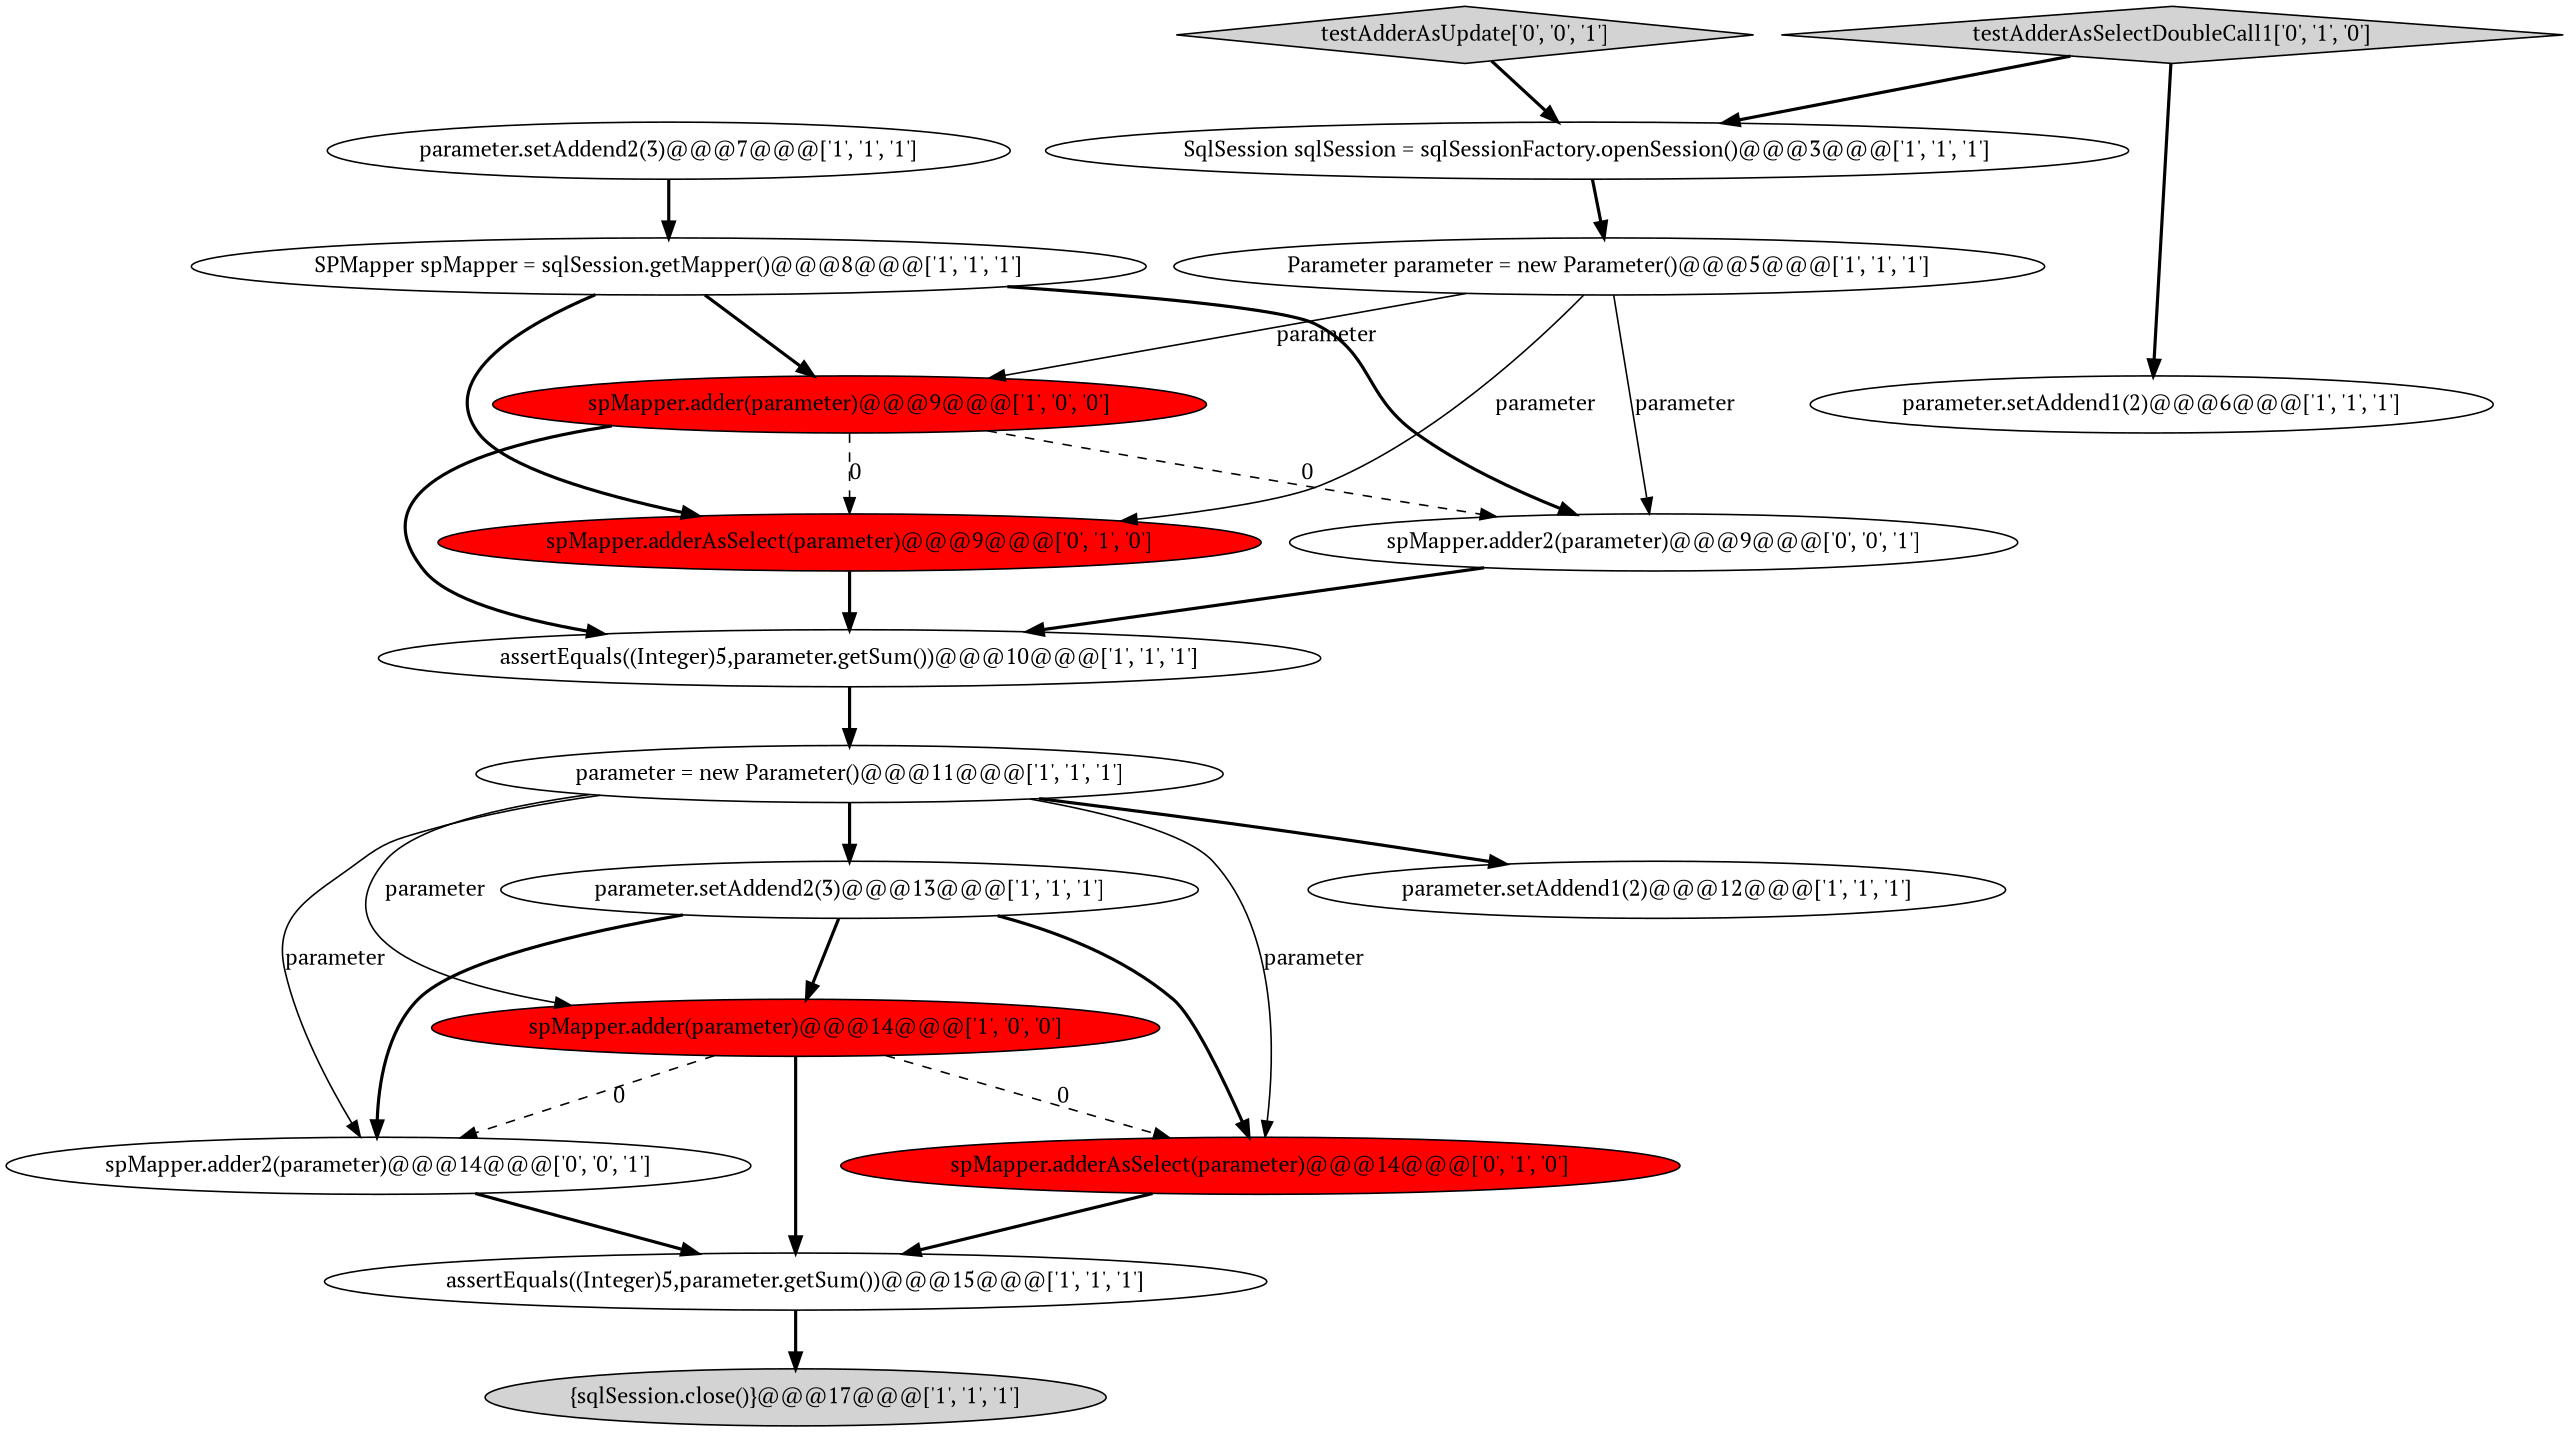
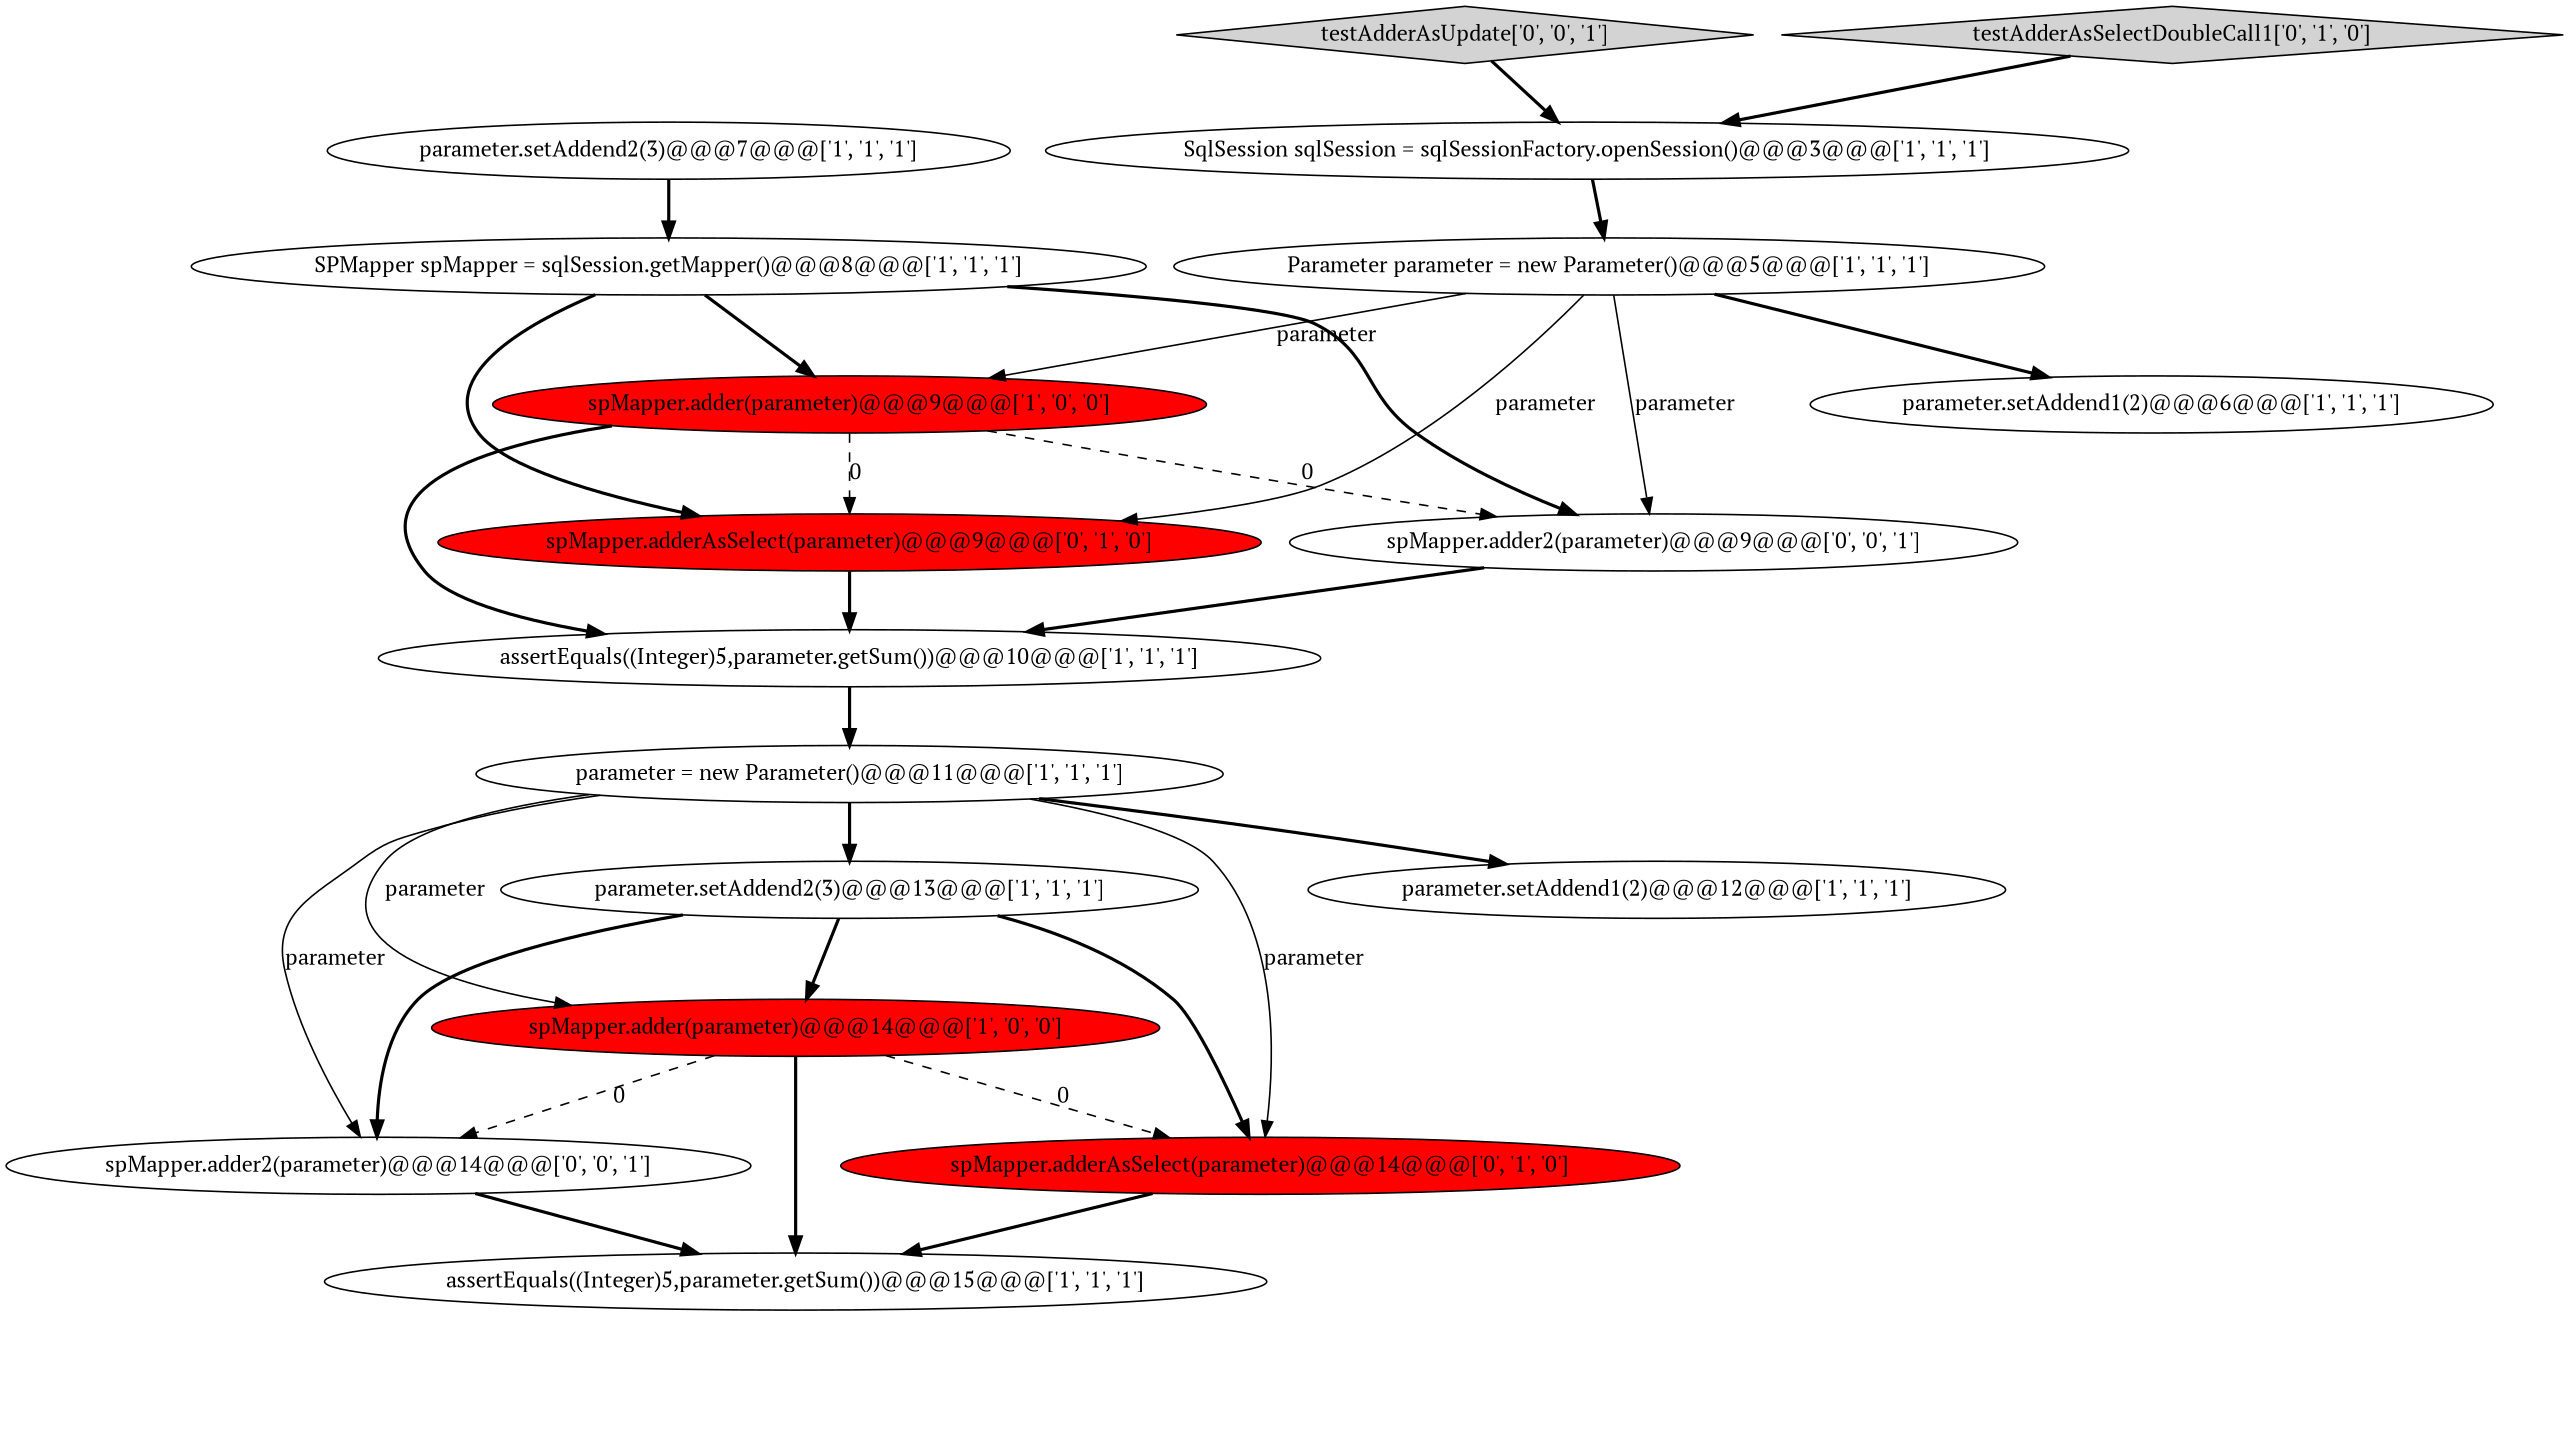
(2163, 212) -> (1874, 334)
(796, 1397) -> none
